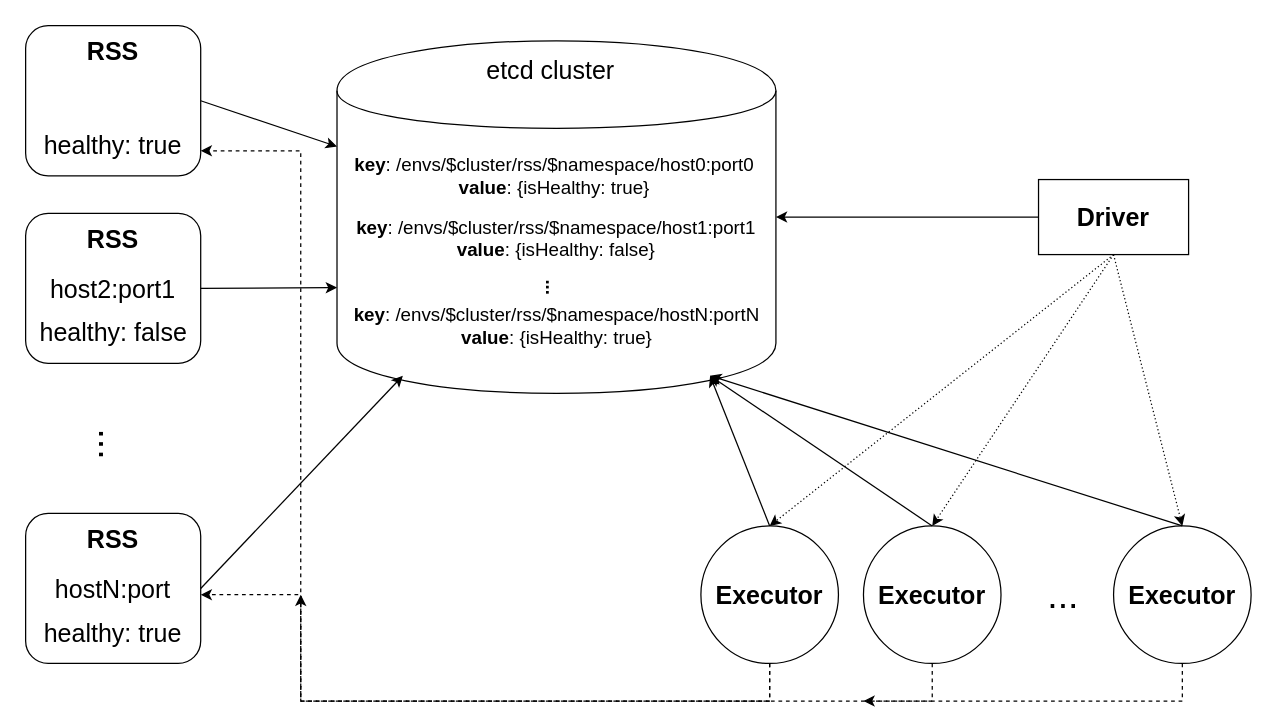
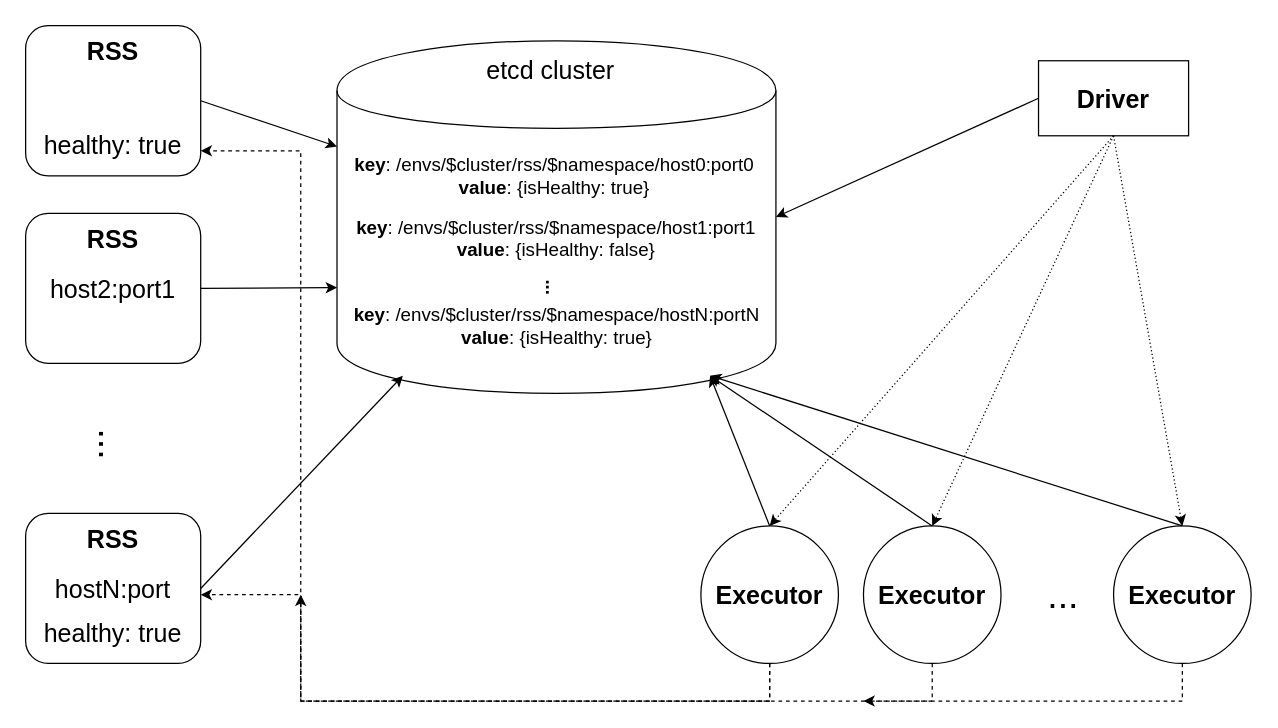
(1113, 217) -> (1113, 98)
(113, 332) -> none
